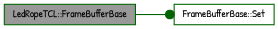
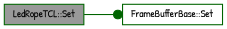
(70, 15) -> (44, 15)
